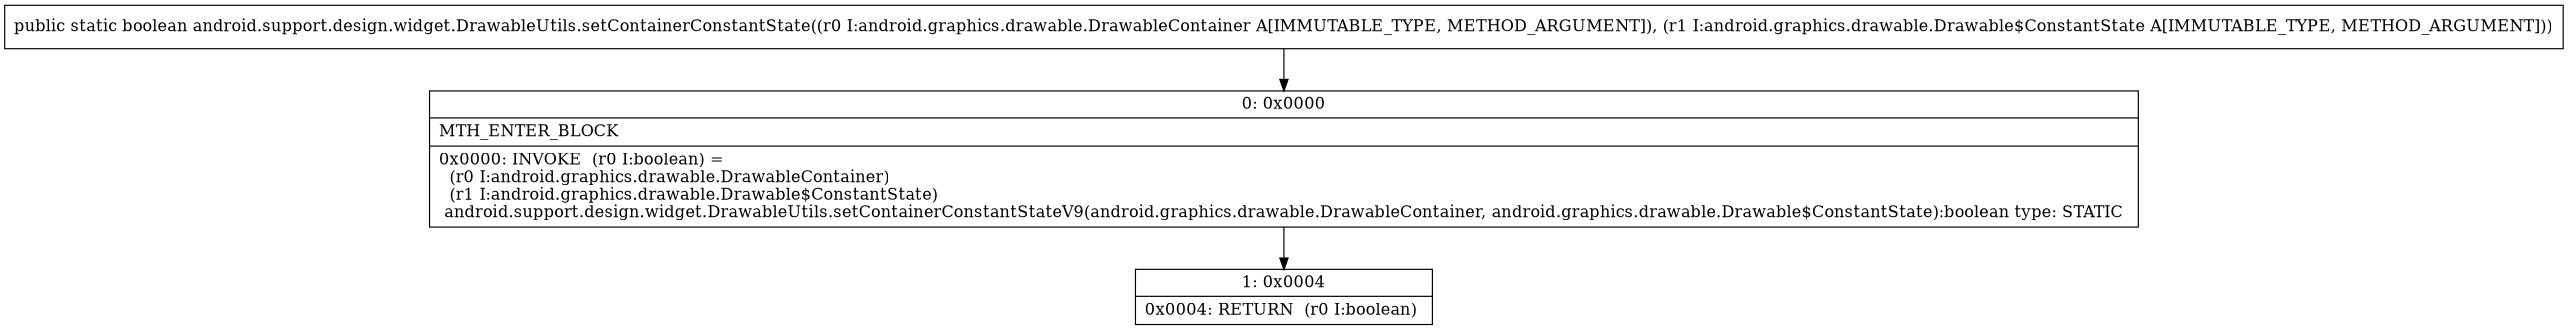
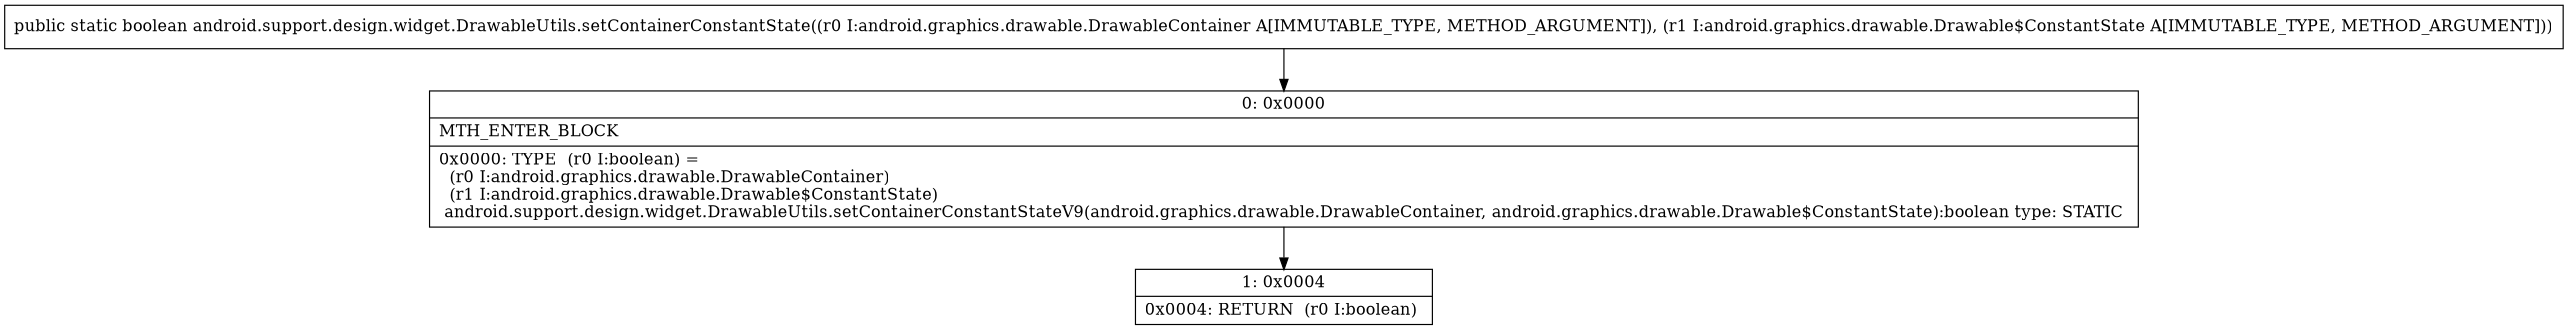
(584, 160) -> (572, 160)
